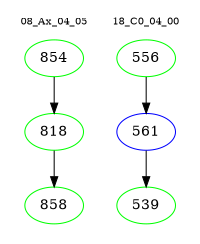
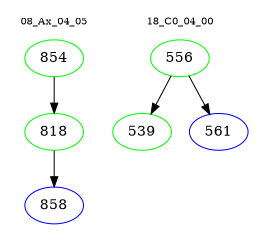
(146, 164) -> (164, 90)
(54, 205) -> (54, 205)
